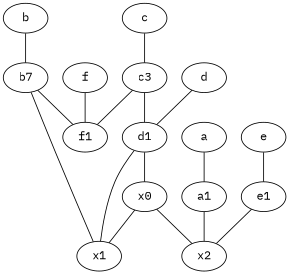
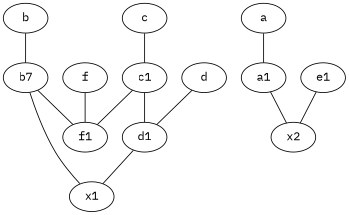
(145, 78) -> (145, 78)
(264, 137) -> none
(145, 197) -> none
